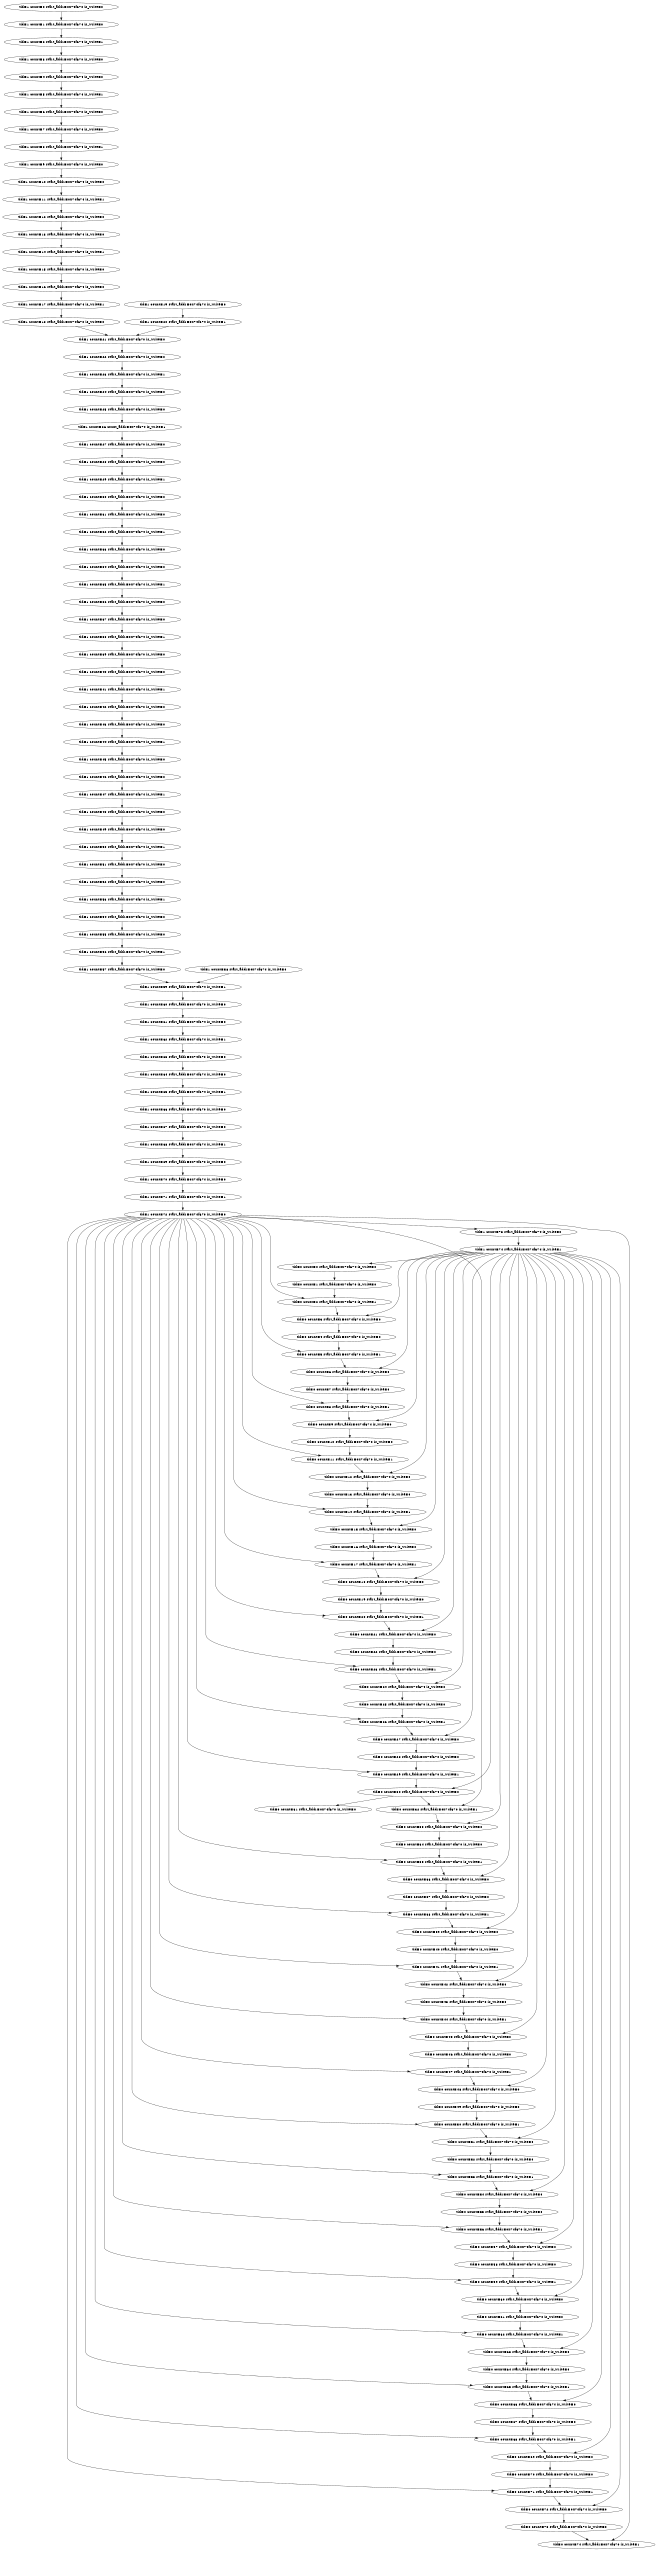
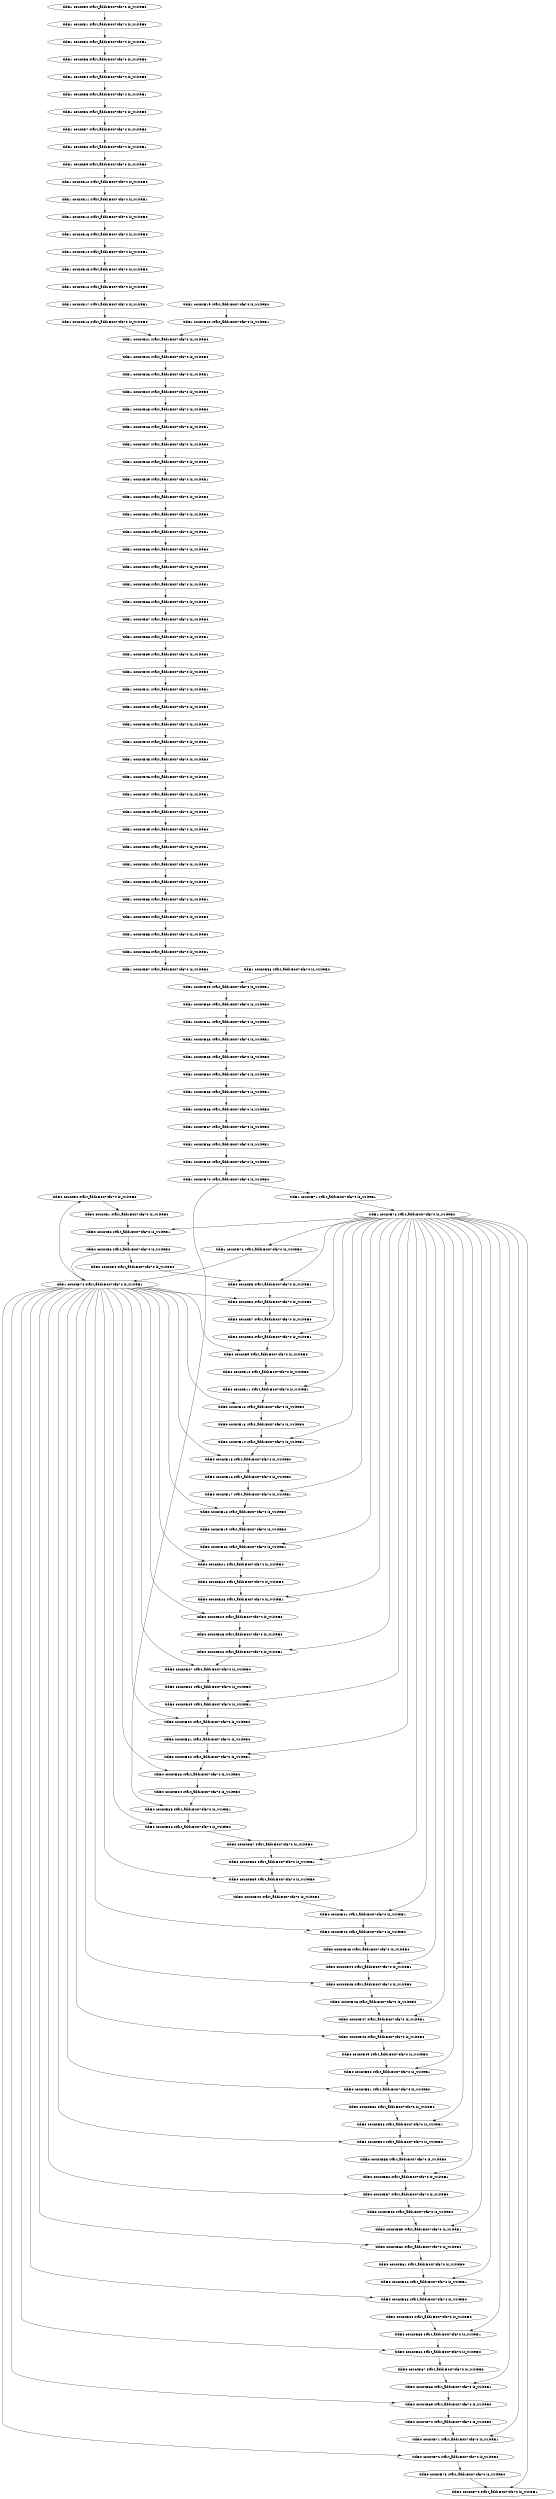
(122, 427) -> (166, 427)
(403, 1264) -> (76, 1261)
(178, 1629) -> (172, 1498)
(424, 1800) -> (207, 1747)
